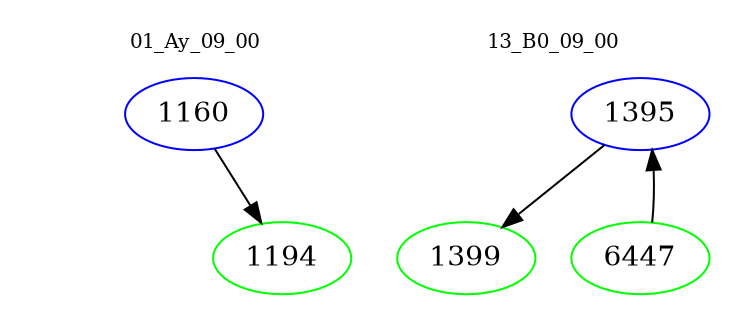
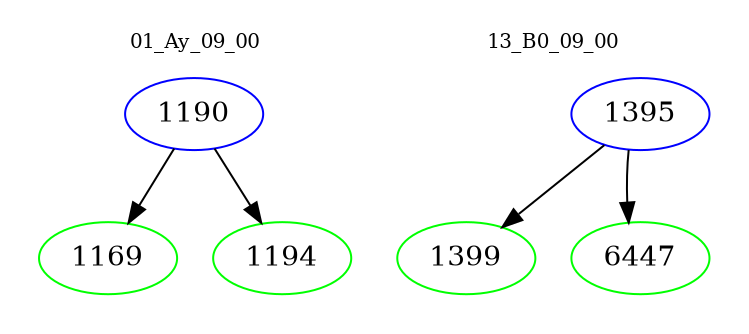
(194, 114) -> (194, 114)
(654, 197) -> (627, 176)
none -> (108, 258)
